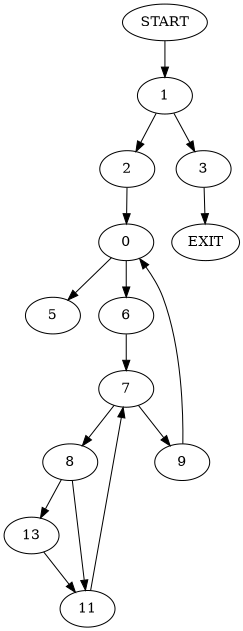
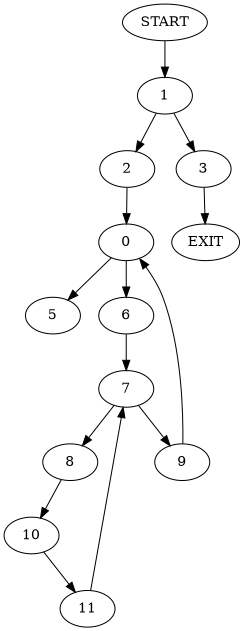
(78, 530) -> none
(32, 535) -> (32, 535)
